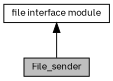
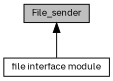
(57, 45) -> (57, 45)
